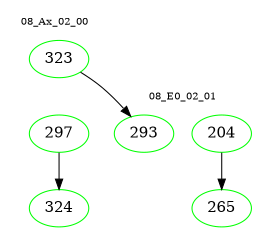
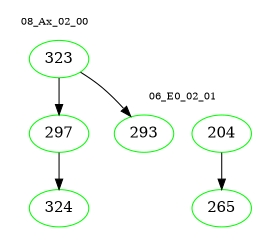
none -> (59, 91)
(183, 97) -> (183, 97)
